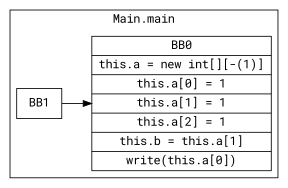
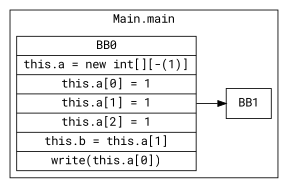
(73, 104) -> (207, 104)
